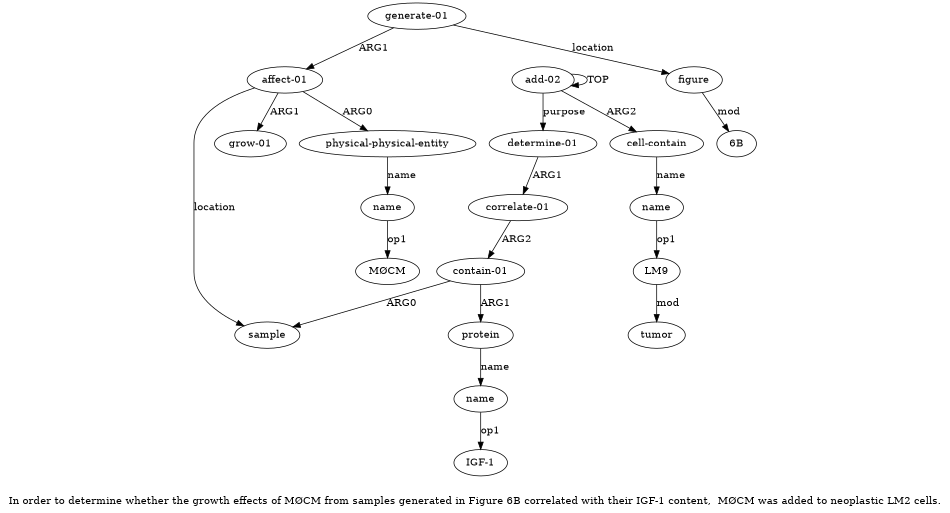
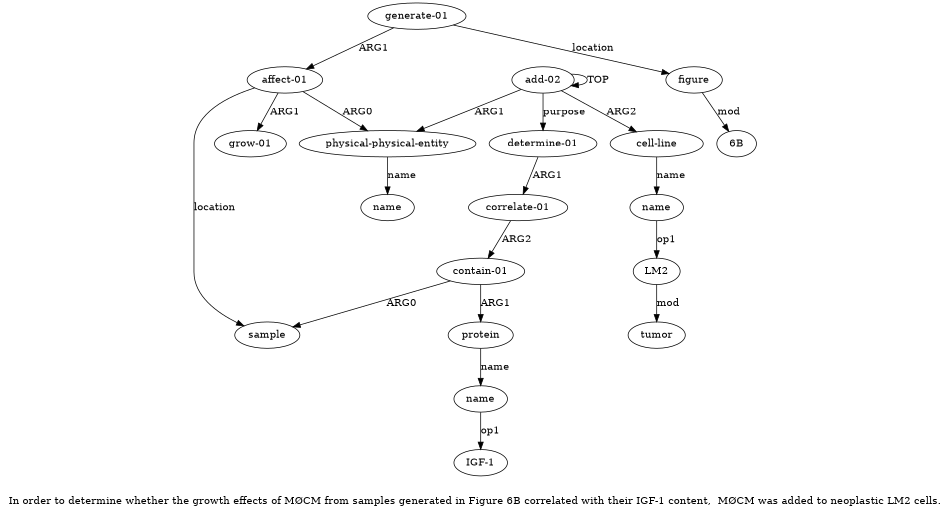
none -> (472, 109)
(657, 144) -> (657, 144)
(388, 271) -> none
(657, 271) -> (657, 271)
